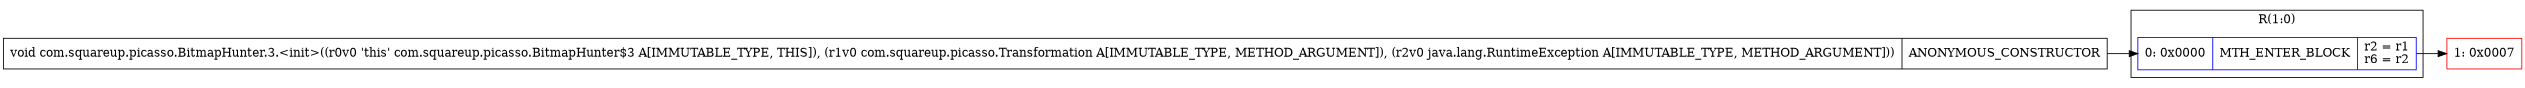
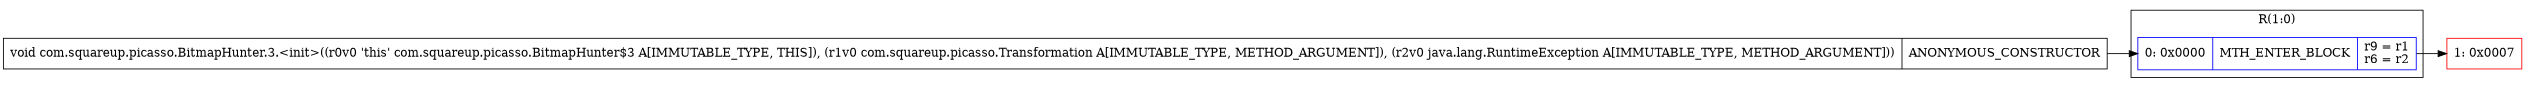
(2387, 47) -> (2387, 47)
